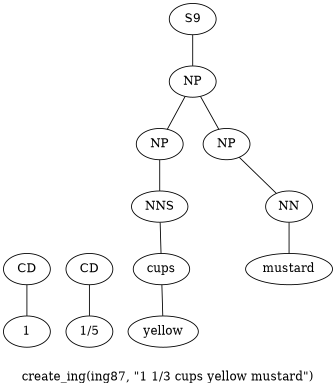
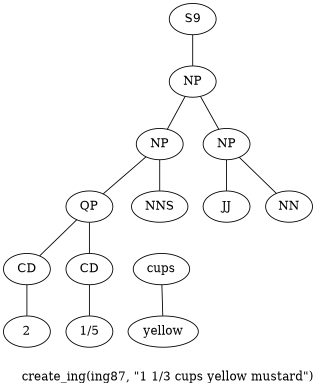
none -> (89, 207)
none -> (227, 207)
(161, 238) -> none
(289, 269) -> none
(27, 332) -> (27, 332)
